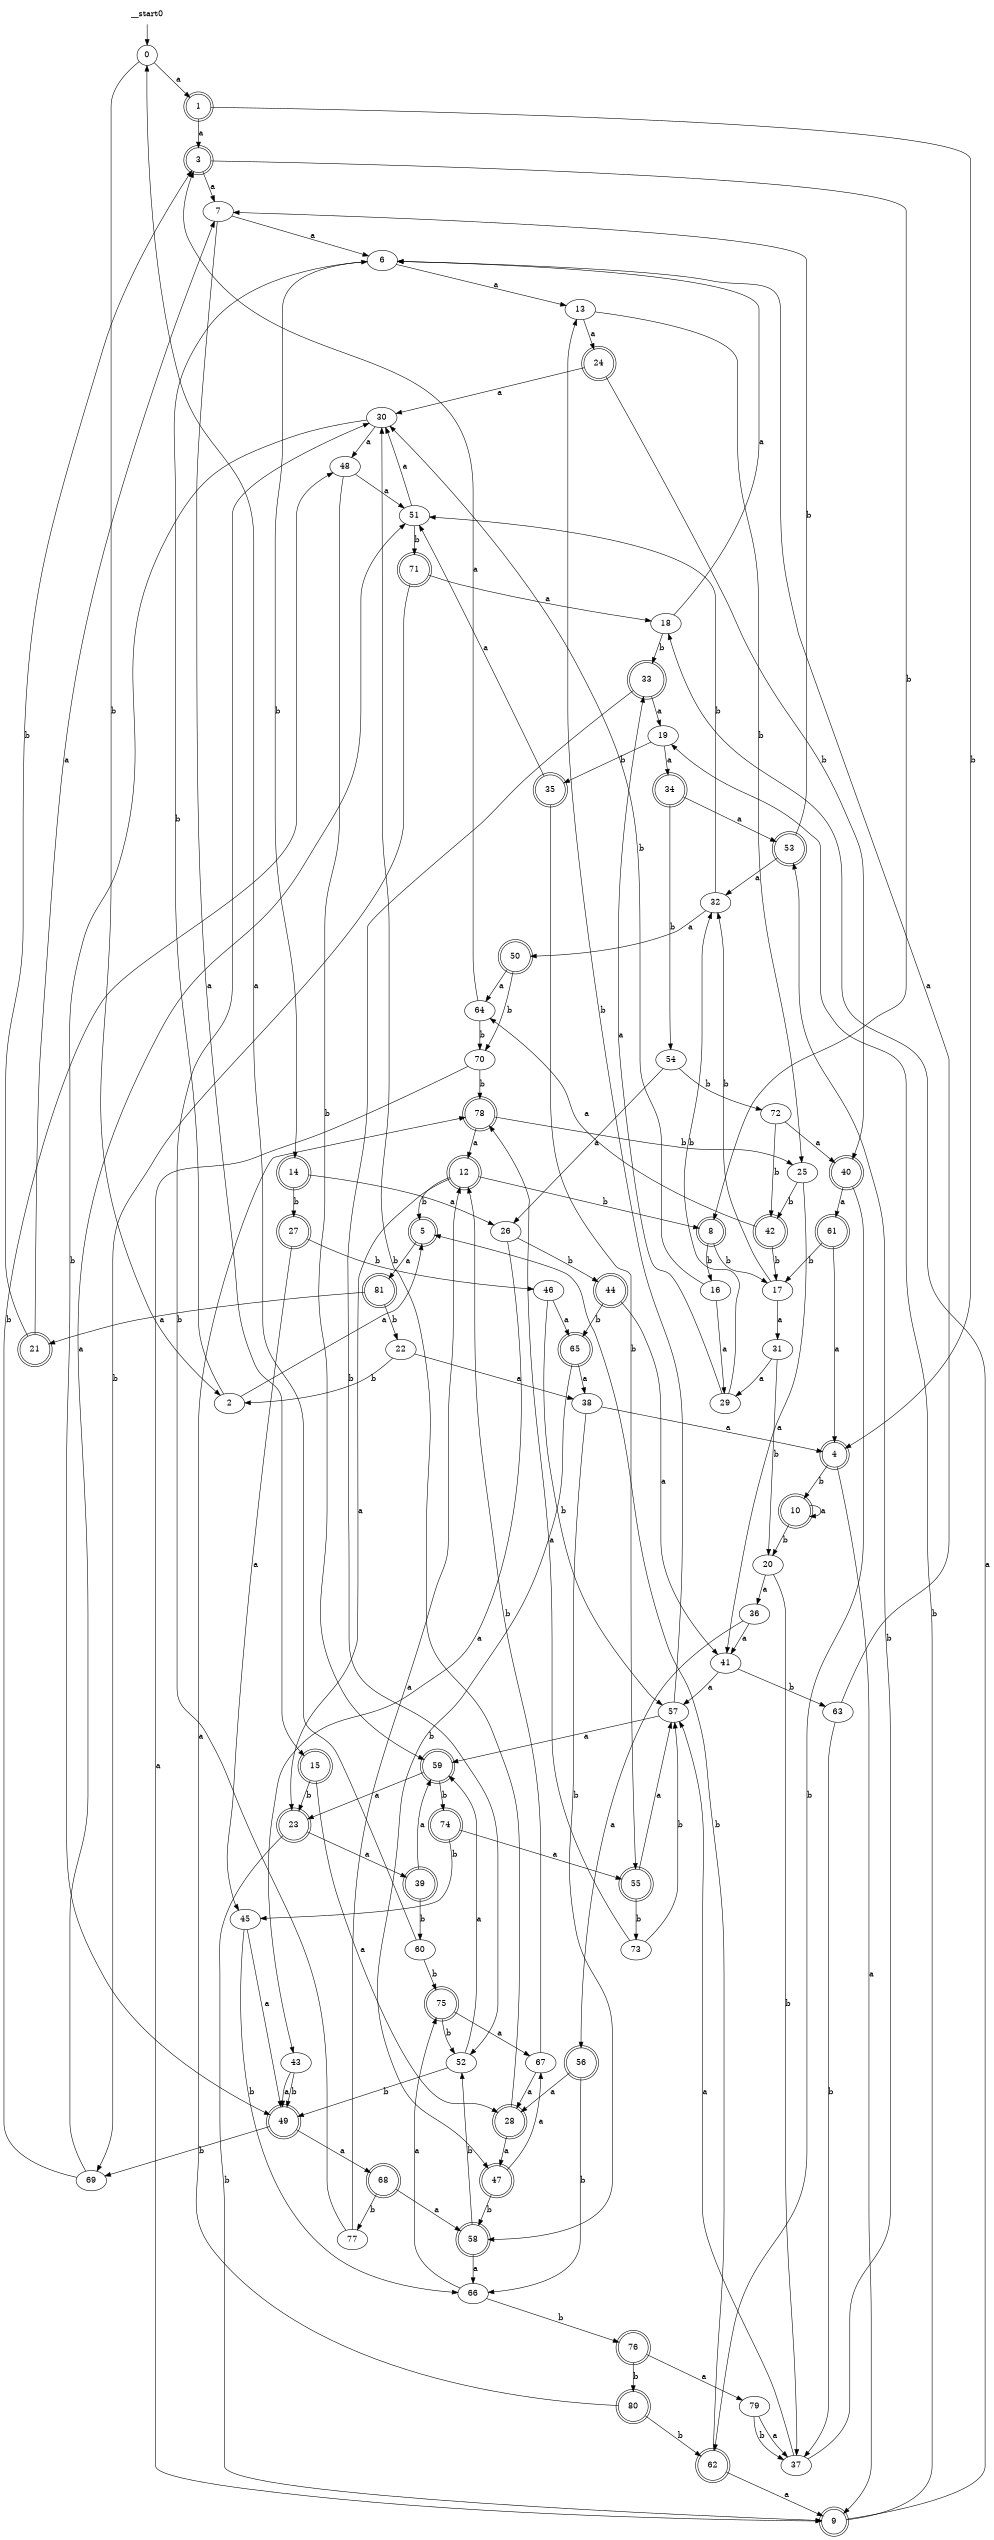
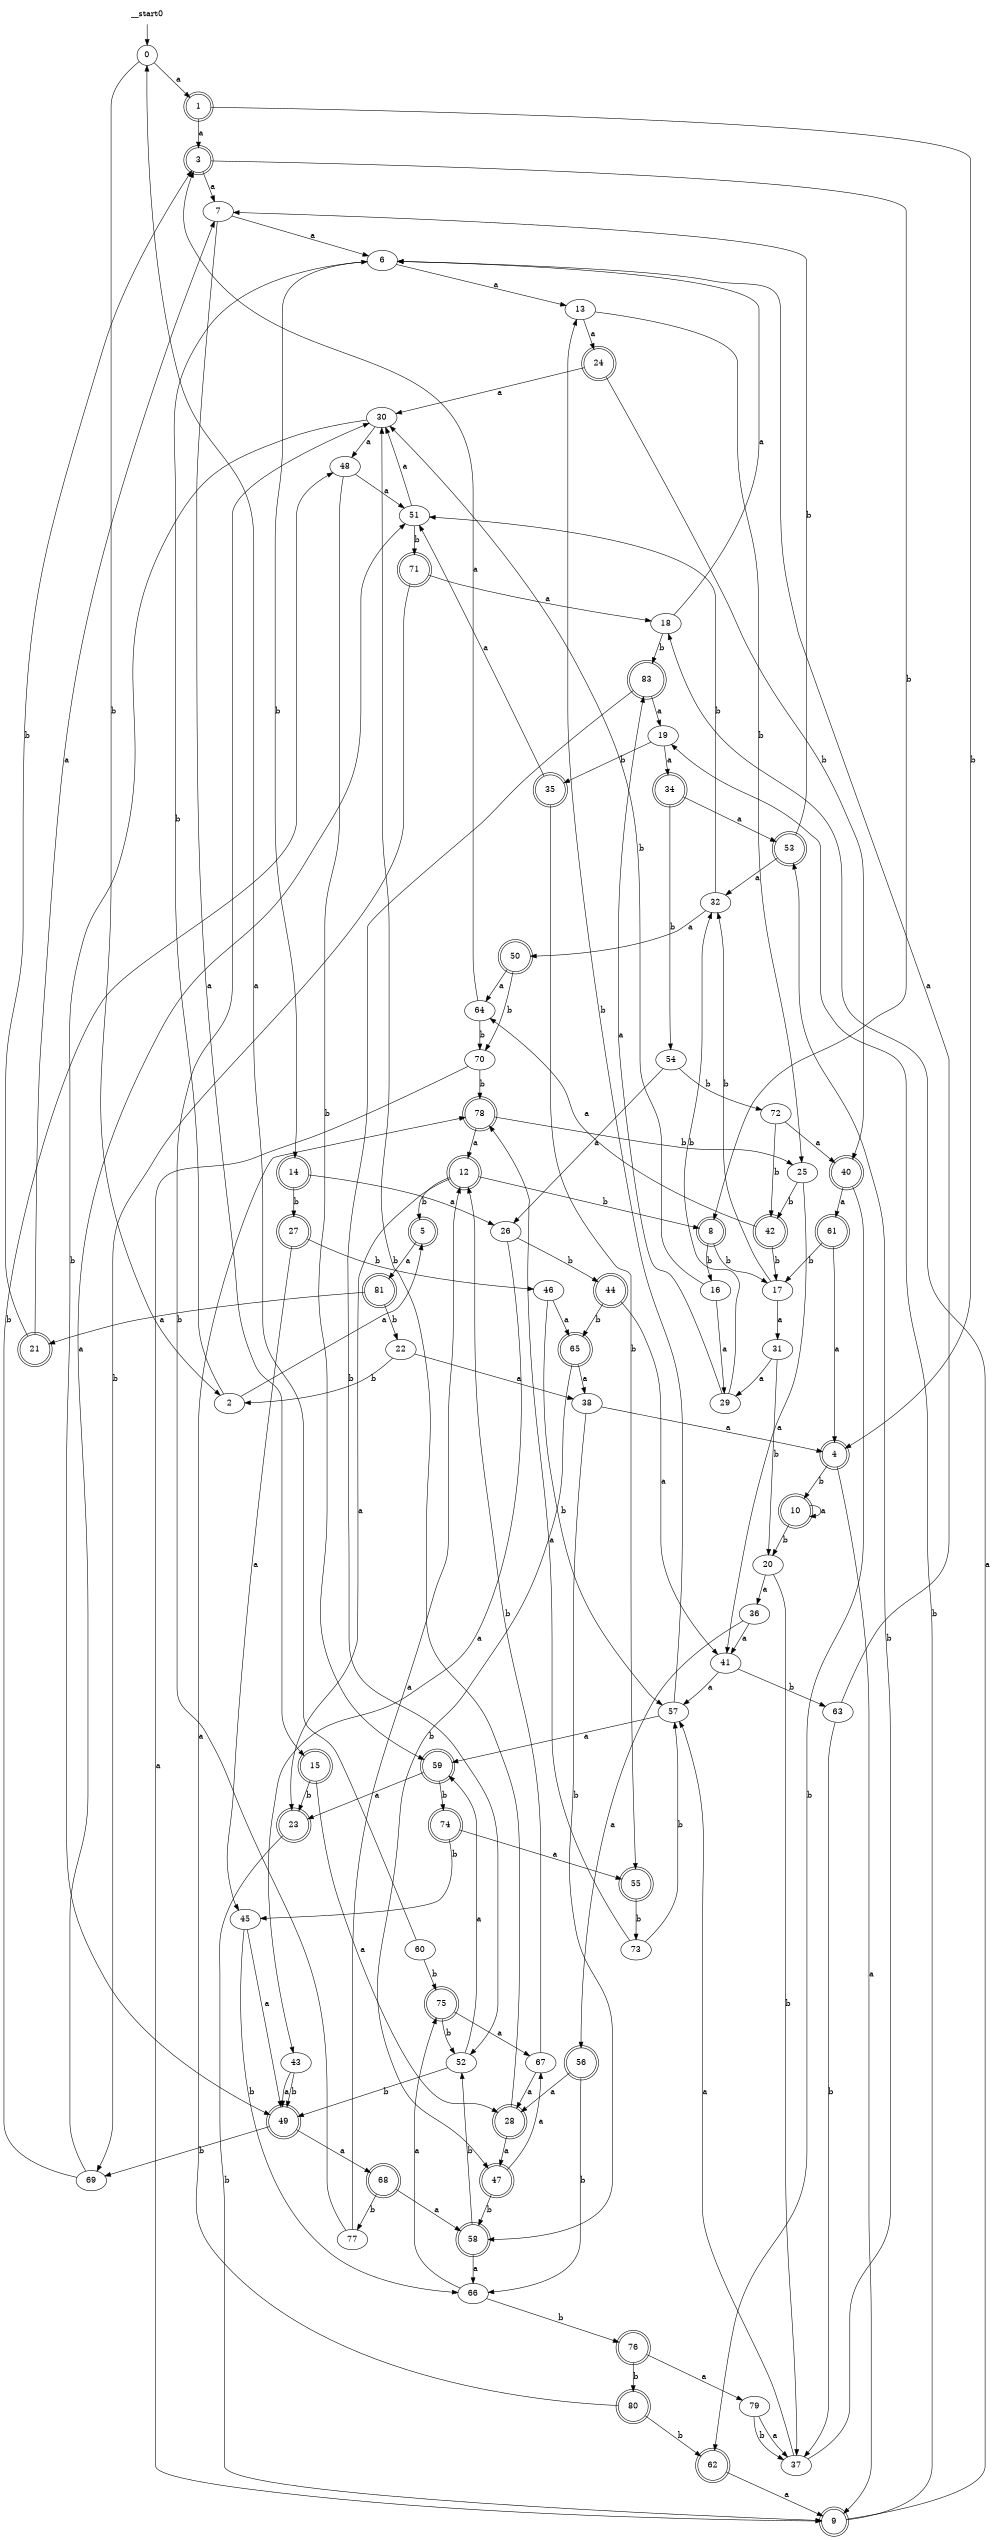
(647, 680) -> (647, 680)
(708, 1785) -> none
(655, 1799) -> none
(420, 1884) -> none
